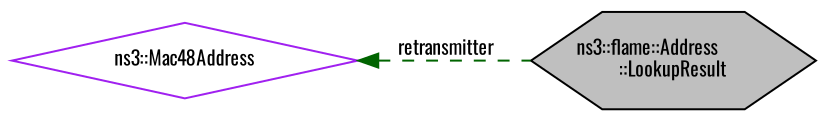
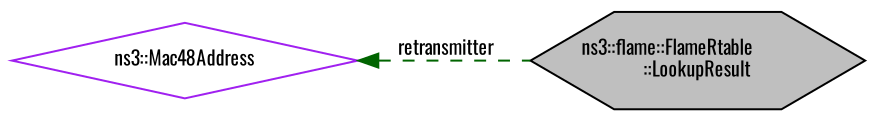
(673, 61) -> (698, 61)
